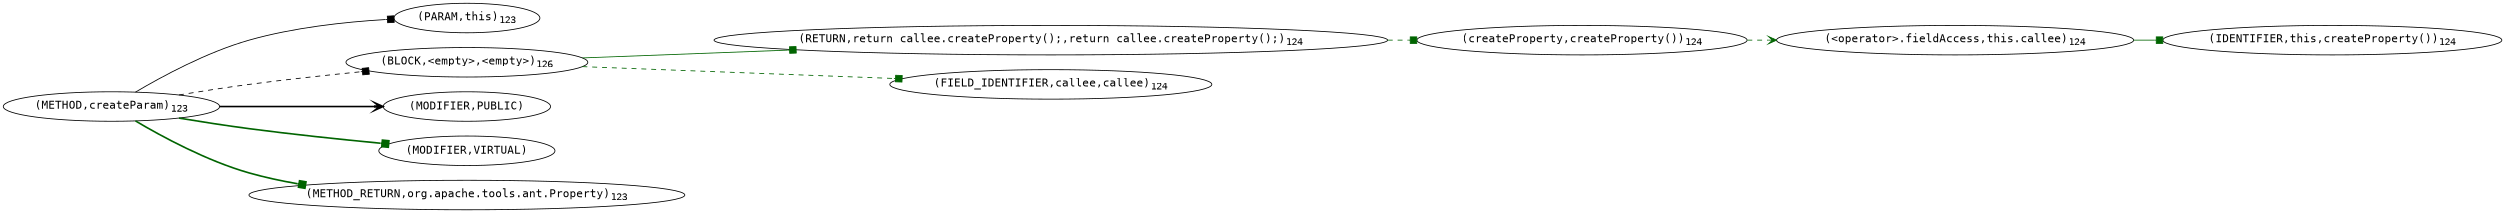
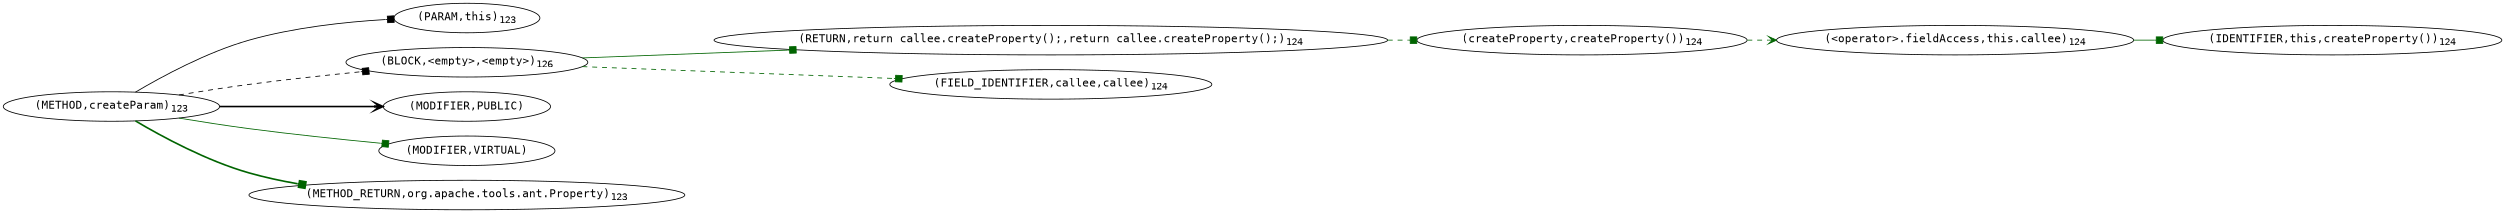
(279, 132) -> (279, 132)
